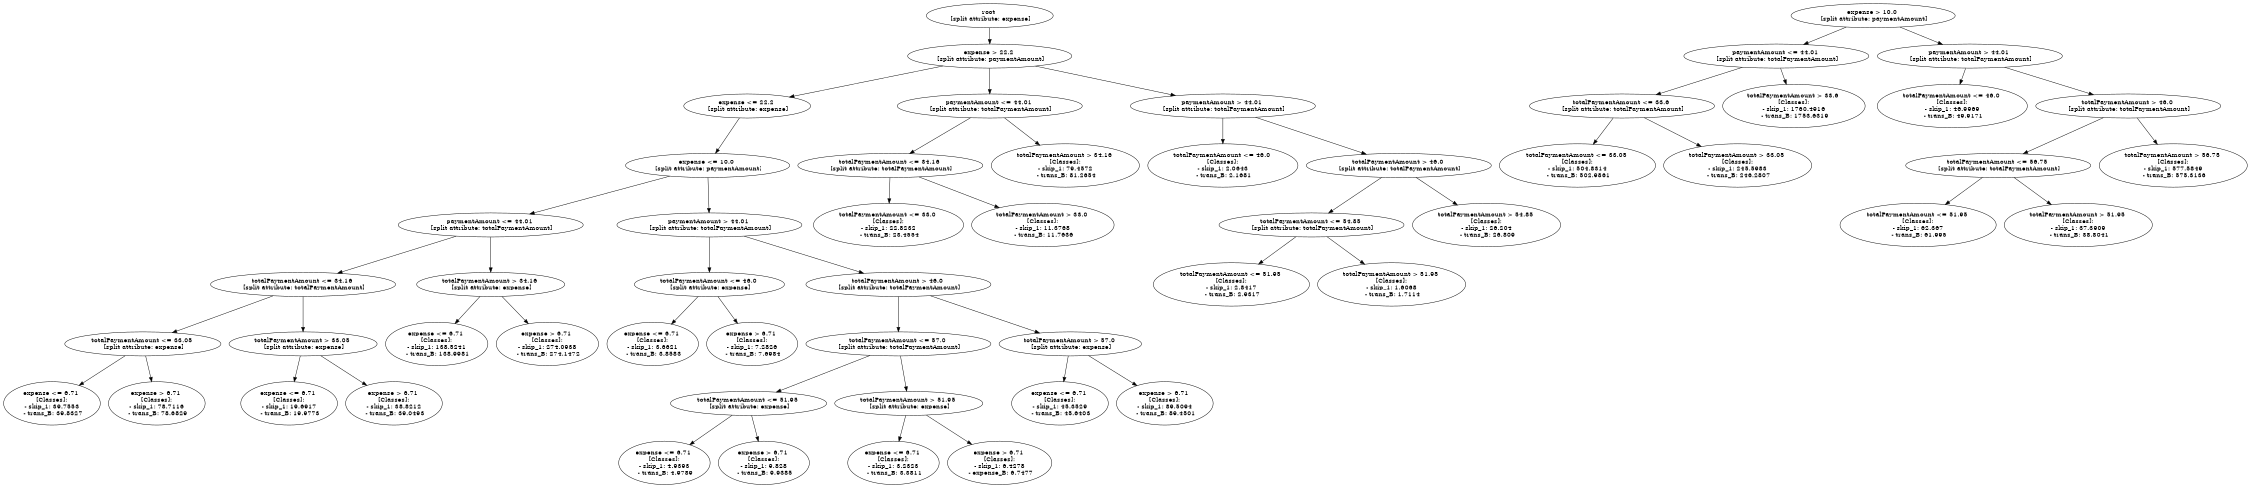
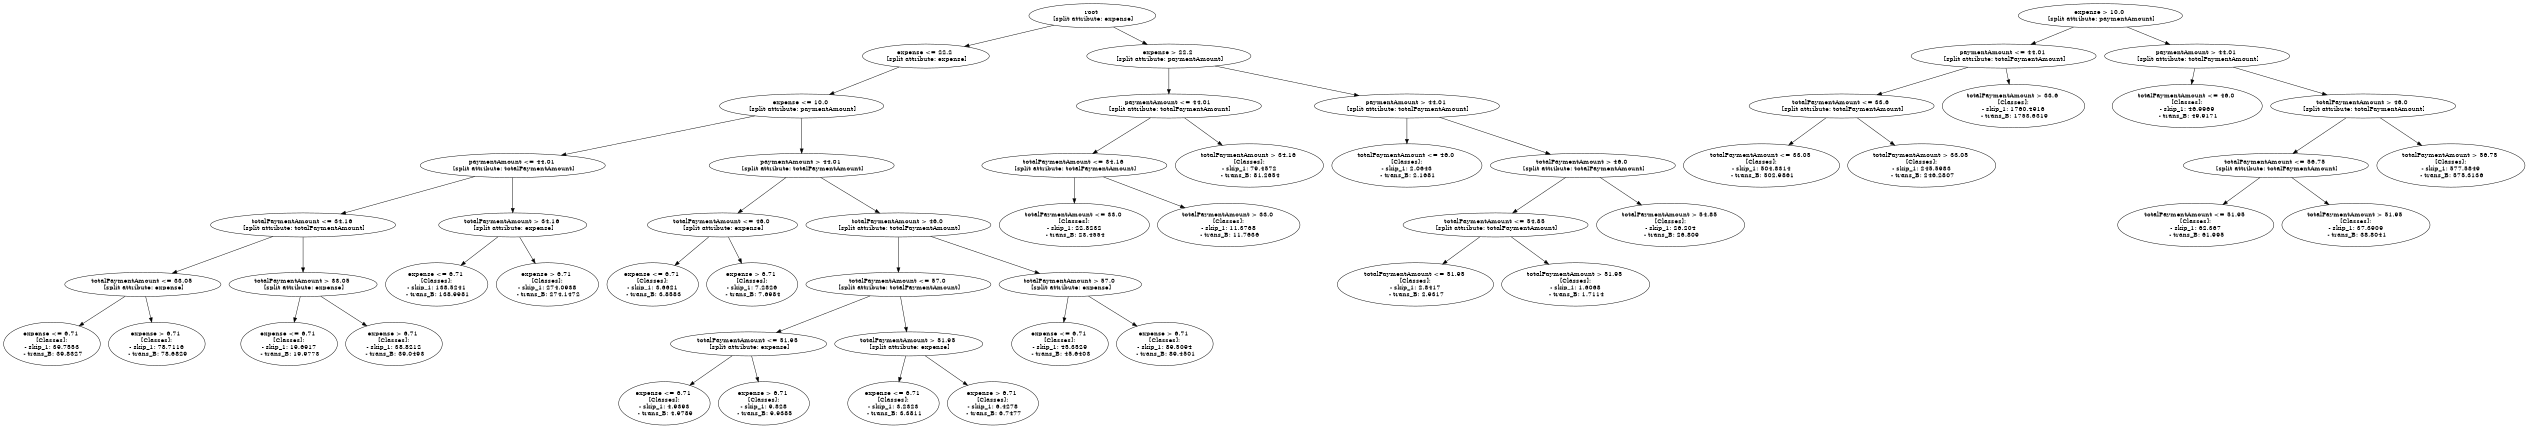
(868, 81) -> (1011, 35)
(1000, 463) -> (993, 403)
